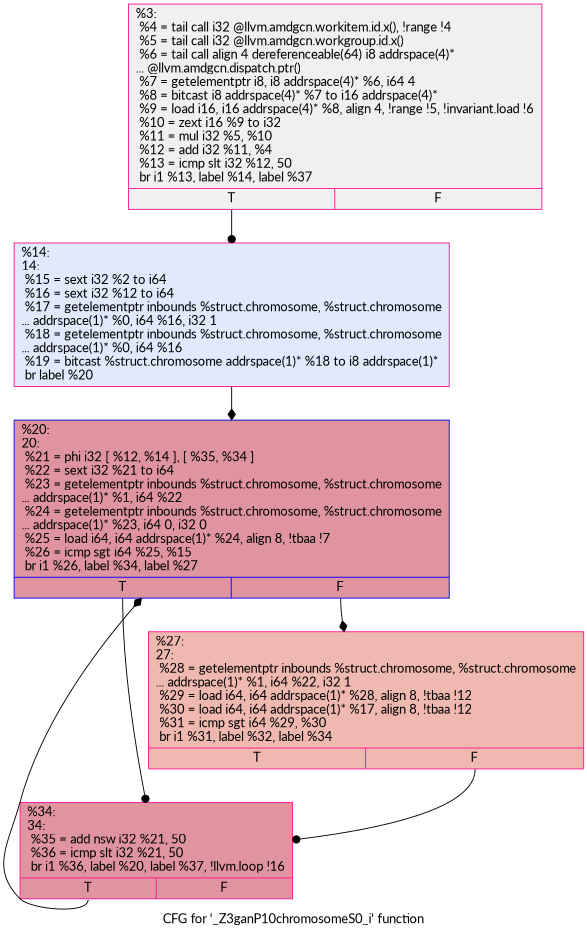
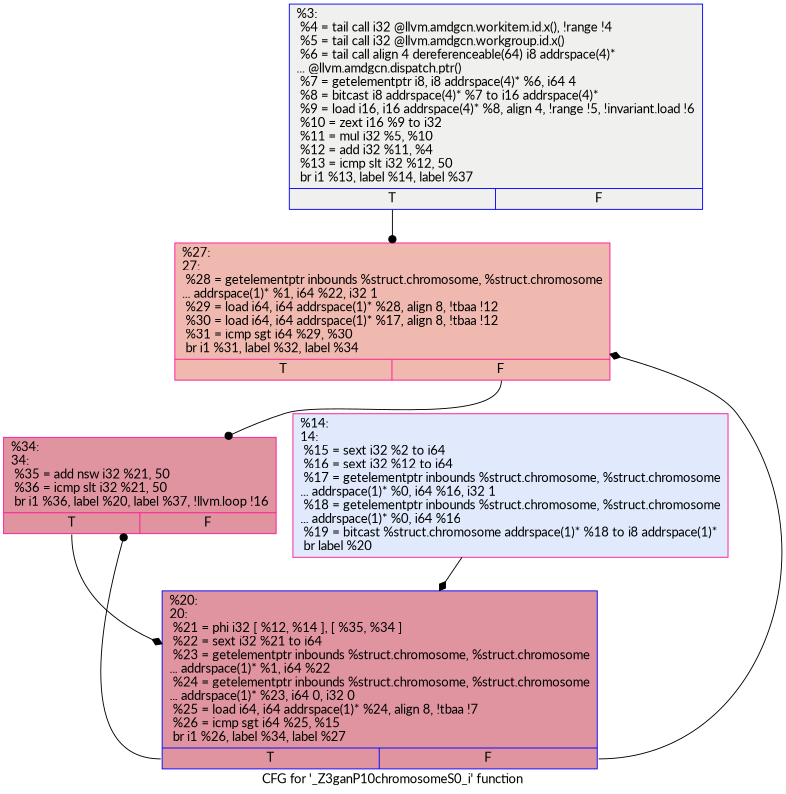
(335, 107) -> (496, 107)
(232, 223) -> (392, 223)
